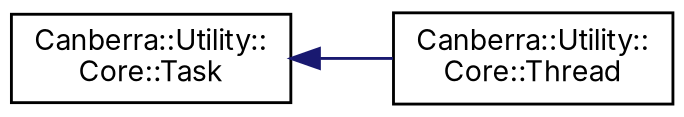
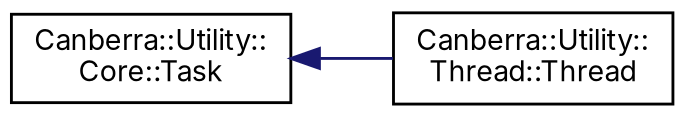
(533, 58) -> (533, 58)
